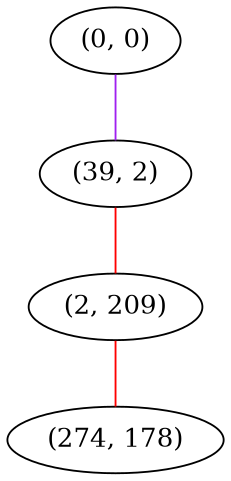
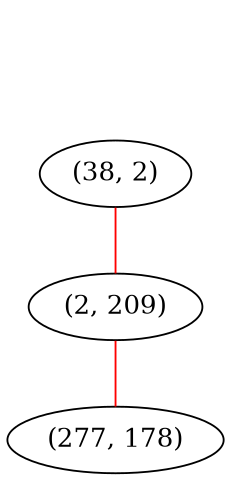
(116, 41) -> none
(116, 174) -> (116, 174)
(116, 440) -> (116, 440)
